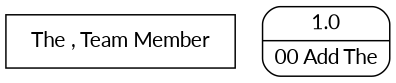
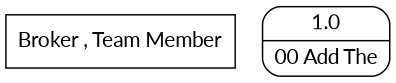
(121, 41) -> (121, 41)
